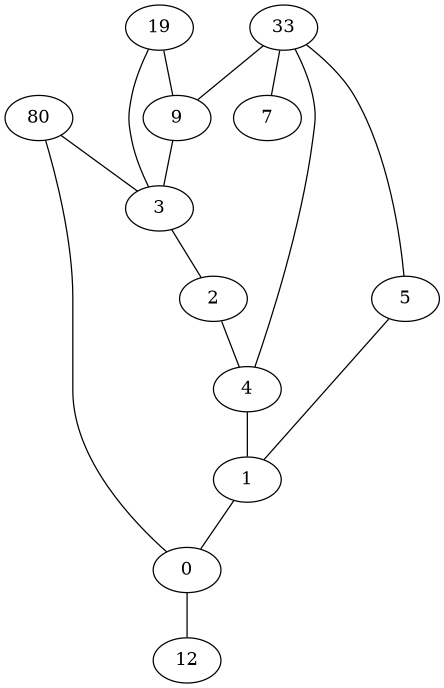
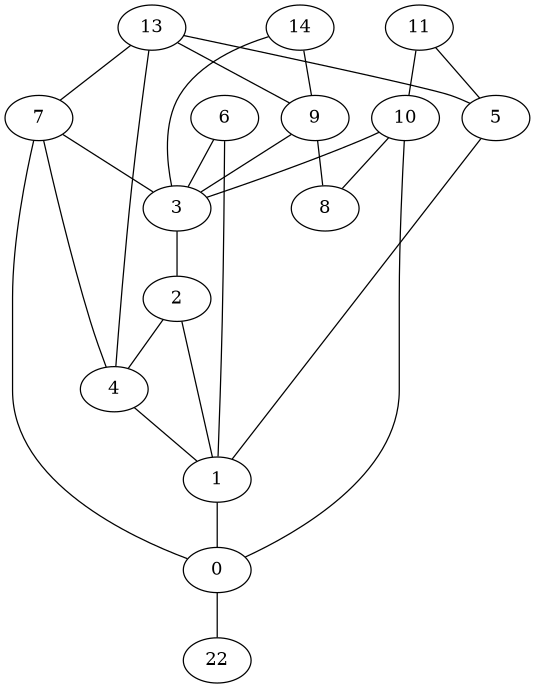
(159, 28) -> (300, 28)
(284, 28) -> (152, 28)
none -> (419, 28)
(39, 118) -> (406, 118)
none -> (225, 118)
none -> (108, 163)
none -> (325, 208)
none -> (72, 255)
none -> (197, 389)
none -> (13, 393)
(187, 660) -> (217, 660)
